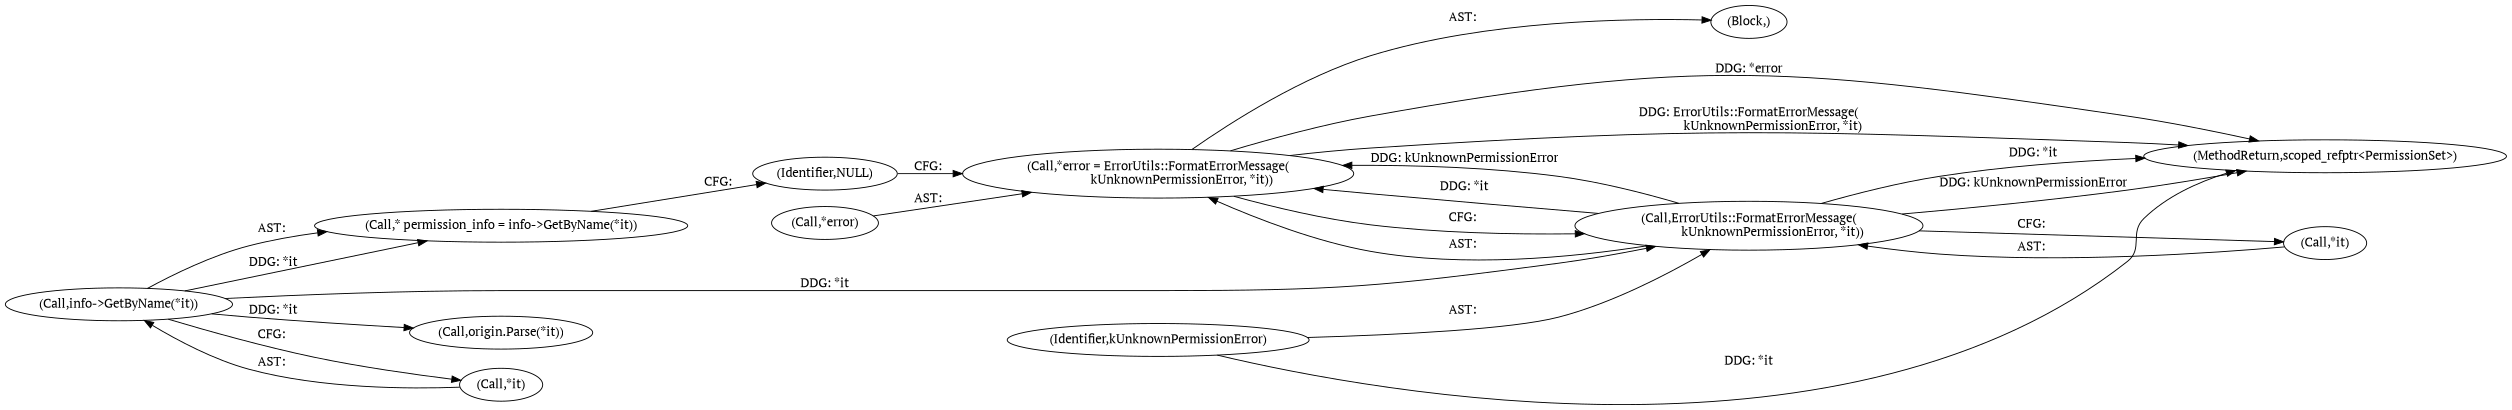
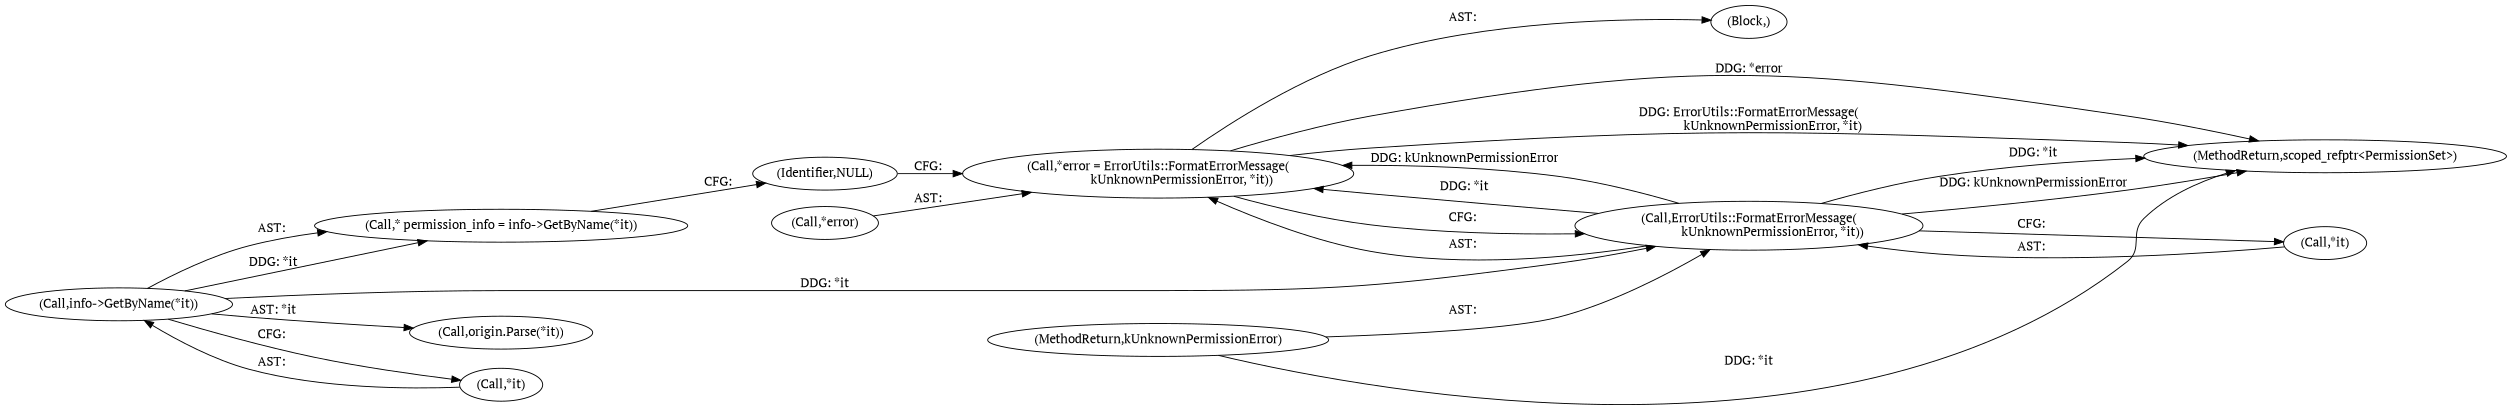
(274, 310) -> (274, 310)
(1158, 340) -> (1158, 340)
